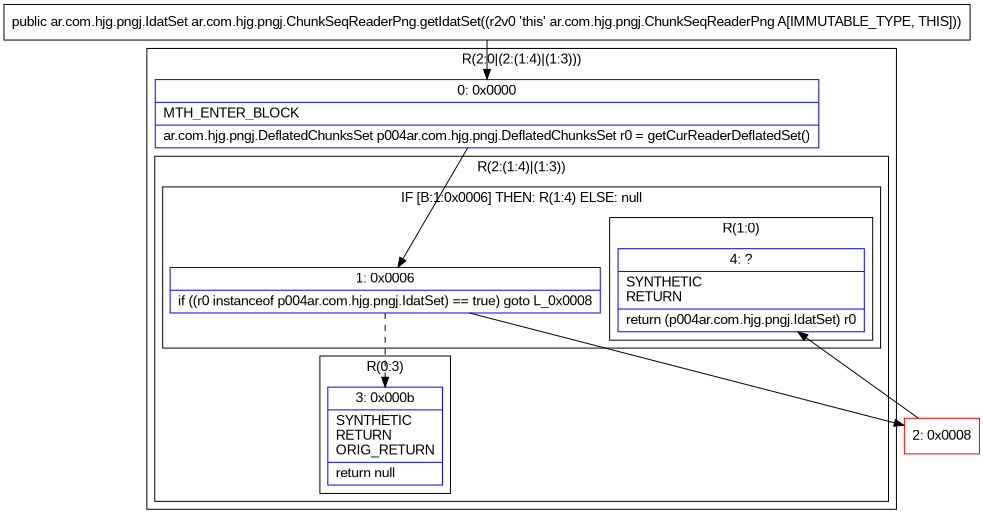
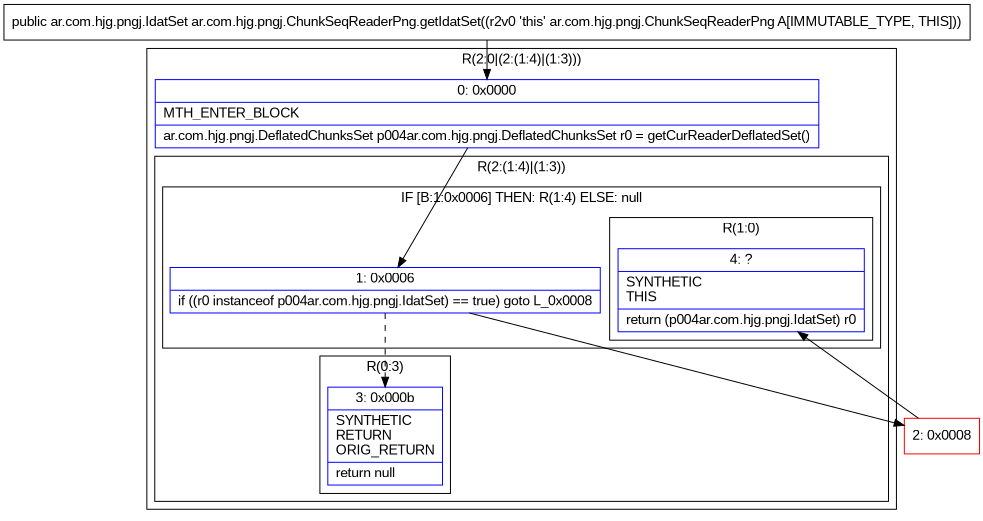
(654, 297) -> (641, 297)
